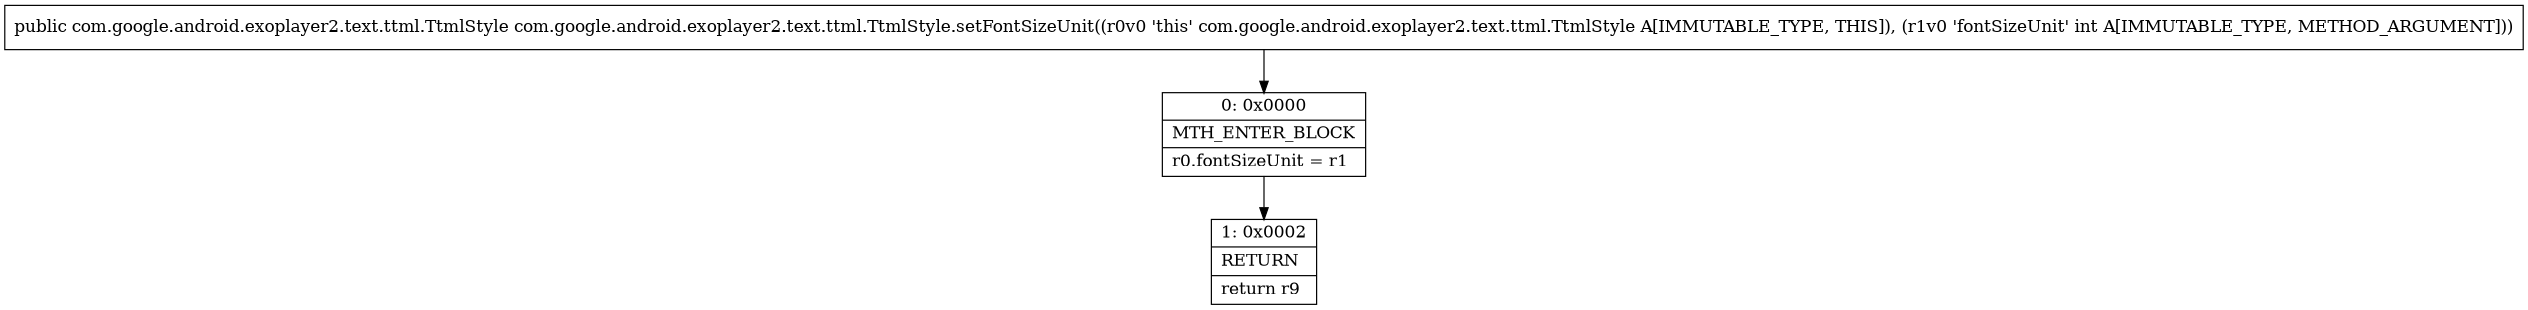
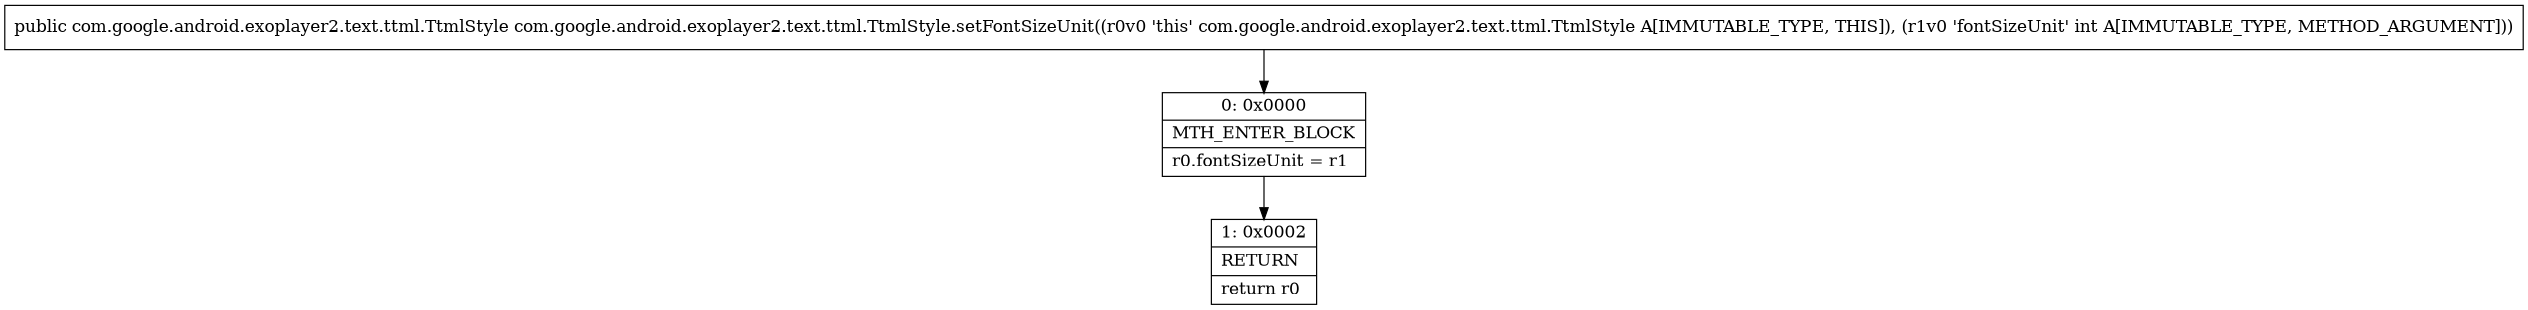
(1261, 289) -> (1261, 289)
